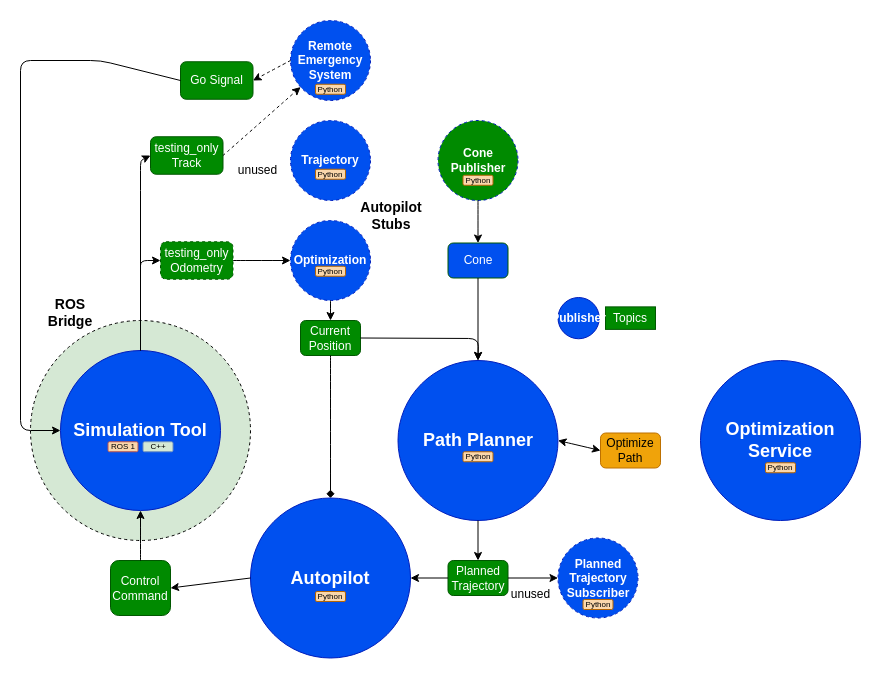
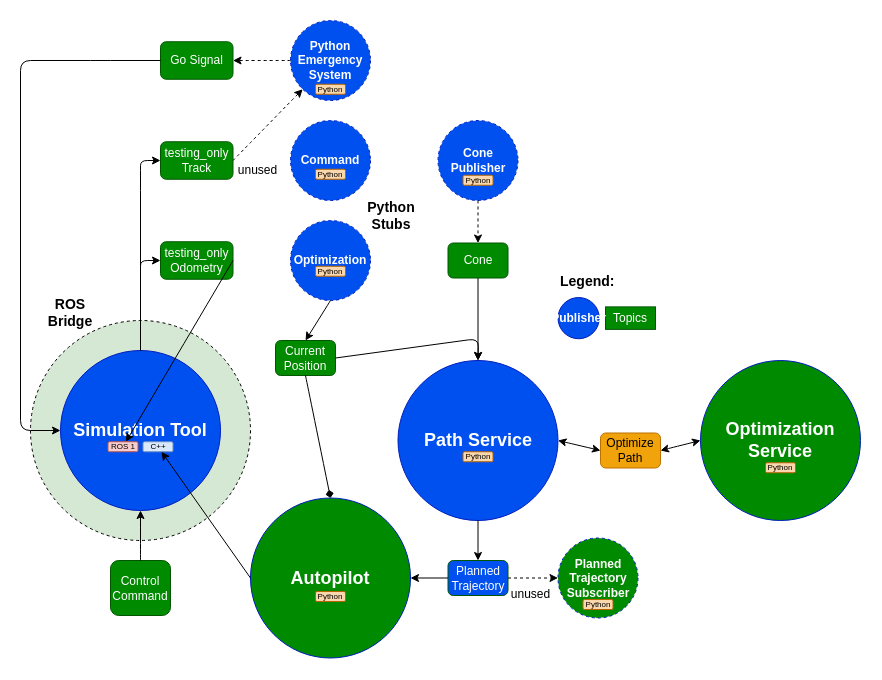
(331, 61) -> (331, 61)
(217, 81) -> (197, 61)
(187, 156) -> (197, 161)
(331, 161) -> (331, 161)
(478, 161) -> (478, 161)
(392, 216) -> (392, 216)
(478, 218) -> (478, 218)
(197, 261) -> (197, 261)
(259, 261) -> (177, 355)
(478, 261) -> (478, 261)
none -> (589, 281)
(331, 338) -> (306, 358)
(479, 441) -> (479, 441)
(781, 441) -> (781, 441)
none -> (680, 446)
(123, 447) -> (123, 447)
(158, 447) -> (158, 447)
(331, 578) -> (331, 578)
(478, 578) -> (478, 578)
(529, 578) -> (529, 578)
(598, 578) -> (598, 578)
(214, 583) -> (208, 517)
